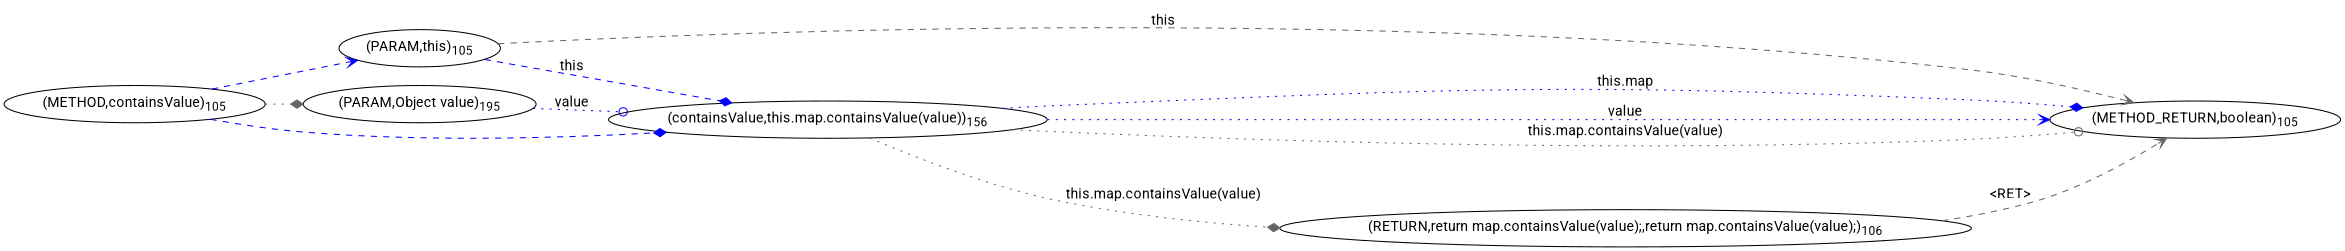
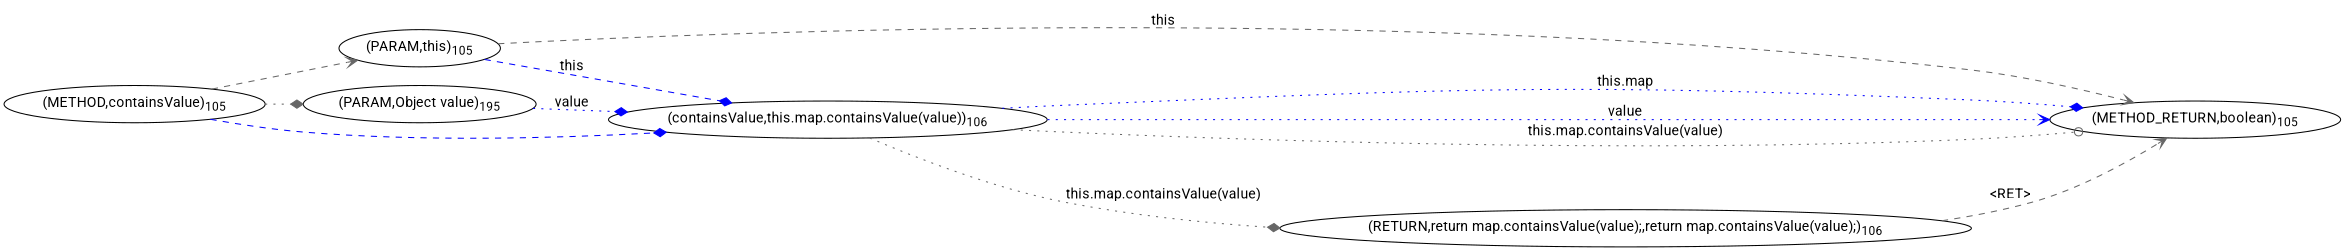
(280, 76) -> (280, 76)
(576, 110) -> (576, 110)
(977, 118) -> (977, 118)
